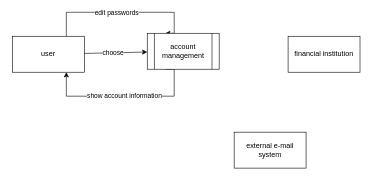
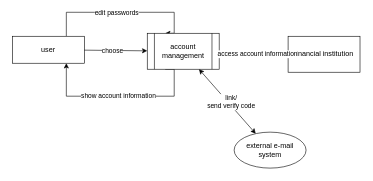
none -> (251, 53)
(48, 54) -> (48, 50)
none -> (228, 102)
(270, 150) -> (270, 150)
